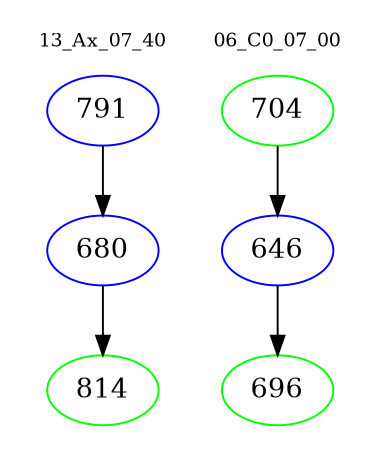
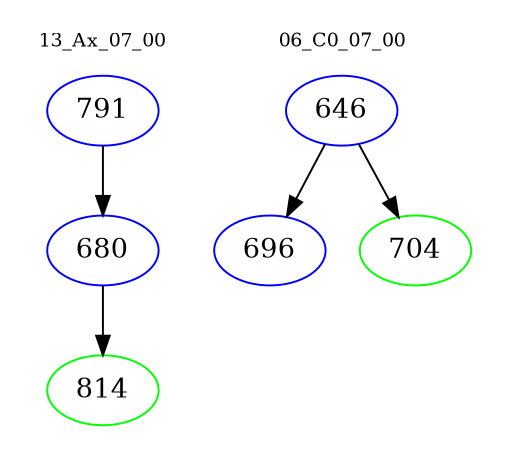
(103, 42) -> (103, 42)
(278, 171) -> (374, 172)
(278, 390) -> (270, 250)
